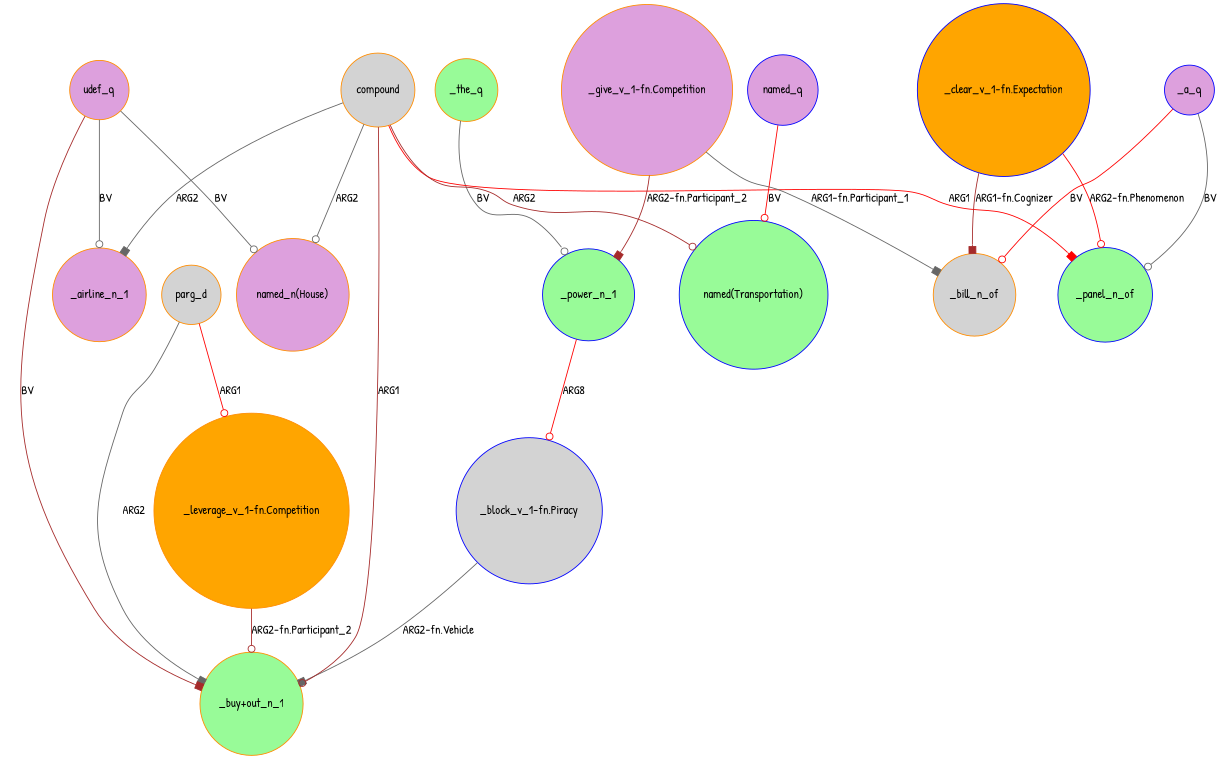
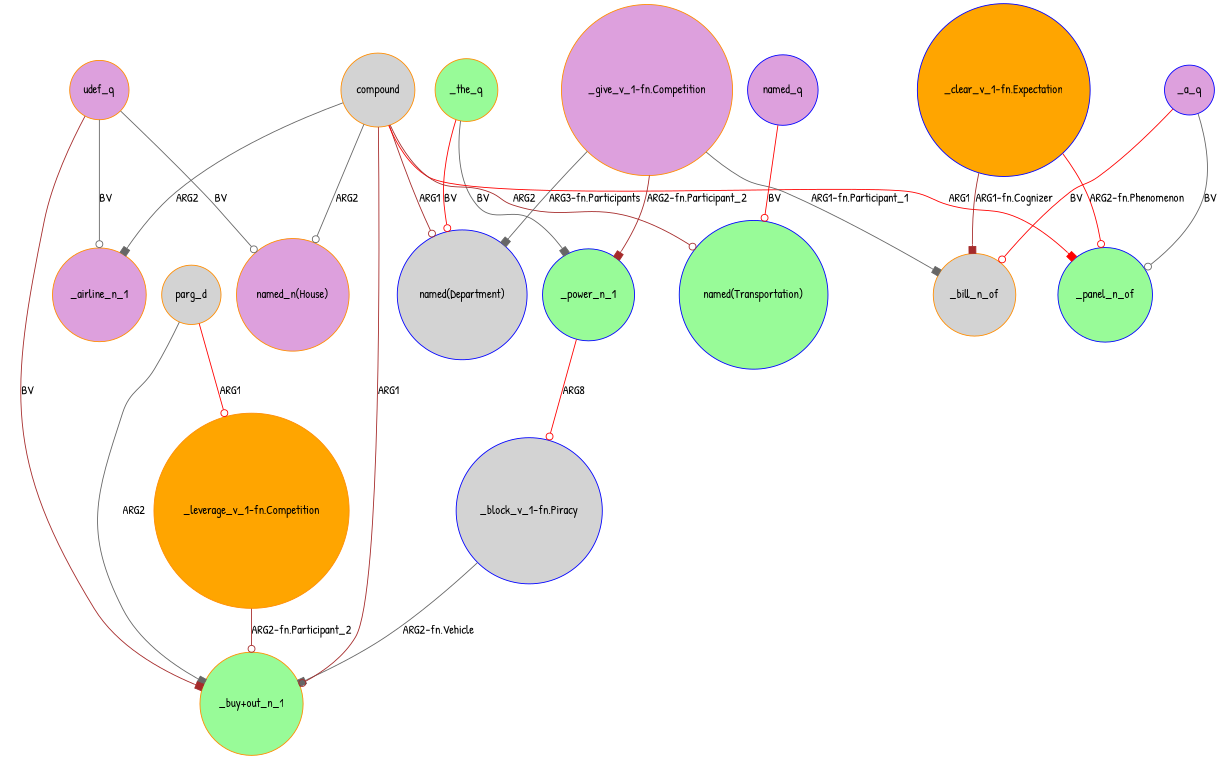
(481, 209) -> (481, 209)
none -> (462, 295)
